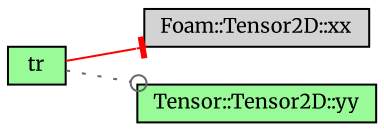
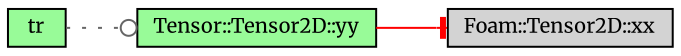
(101, 55) -> (406, 28)
